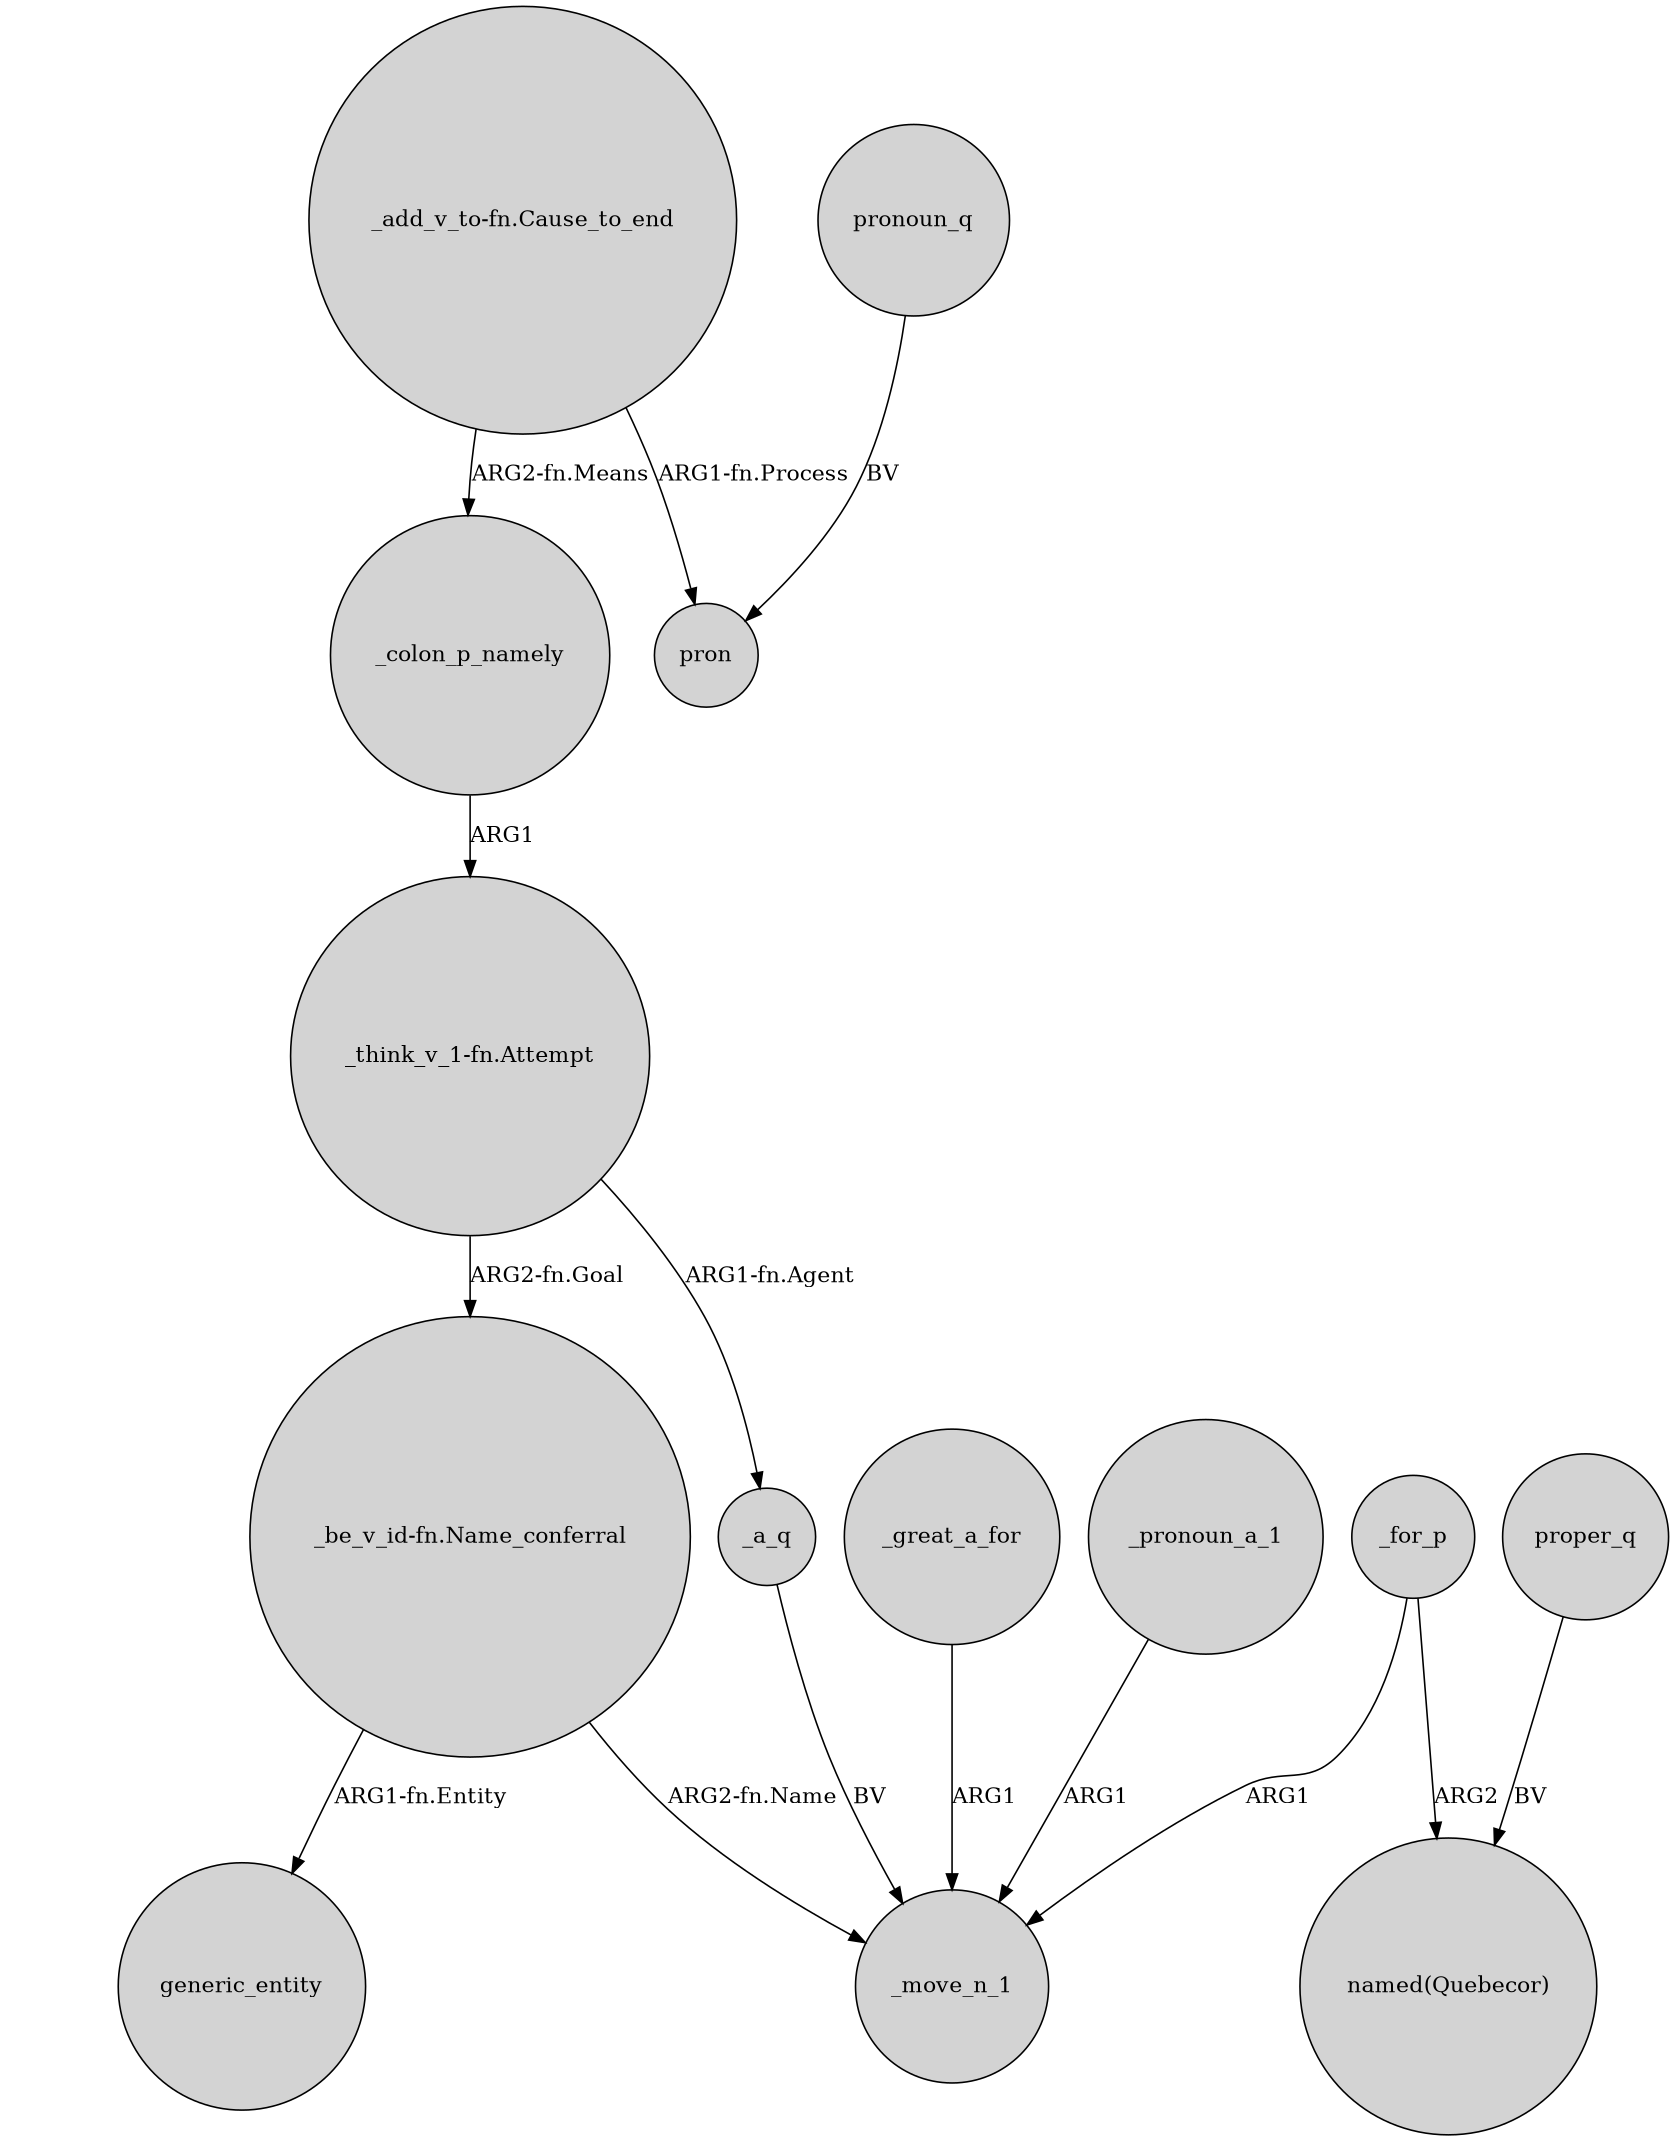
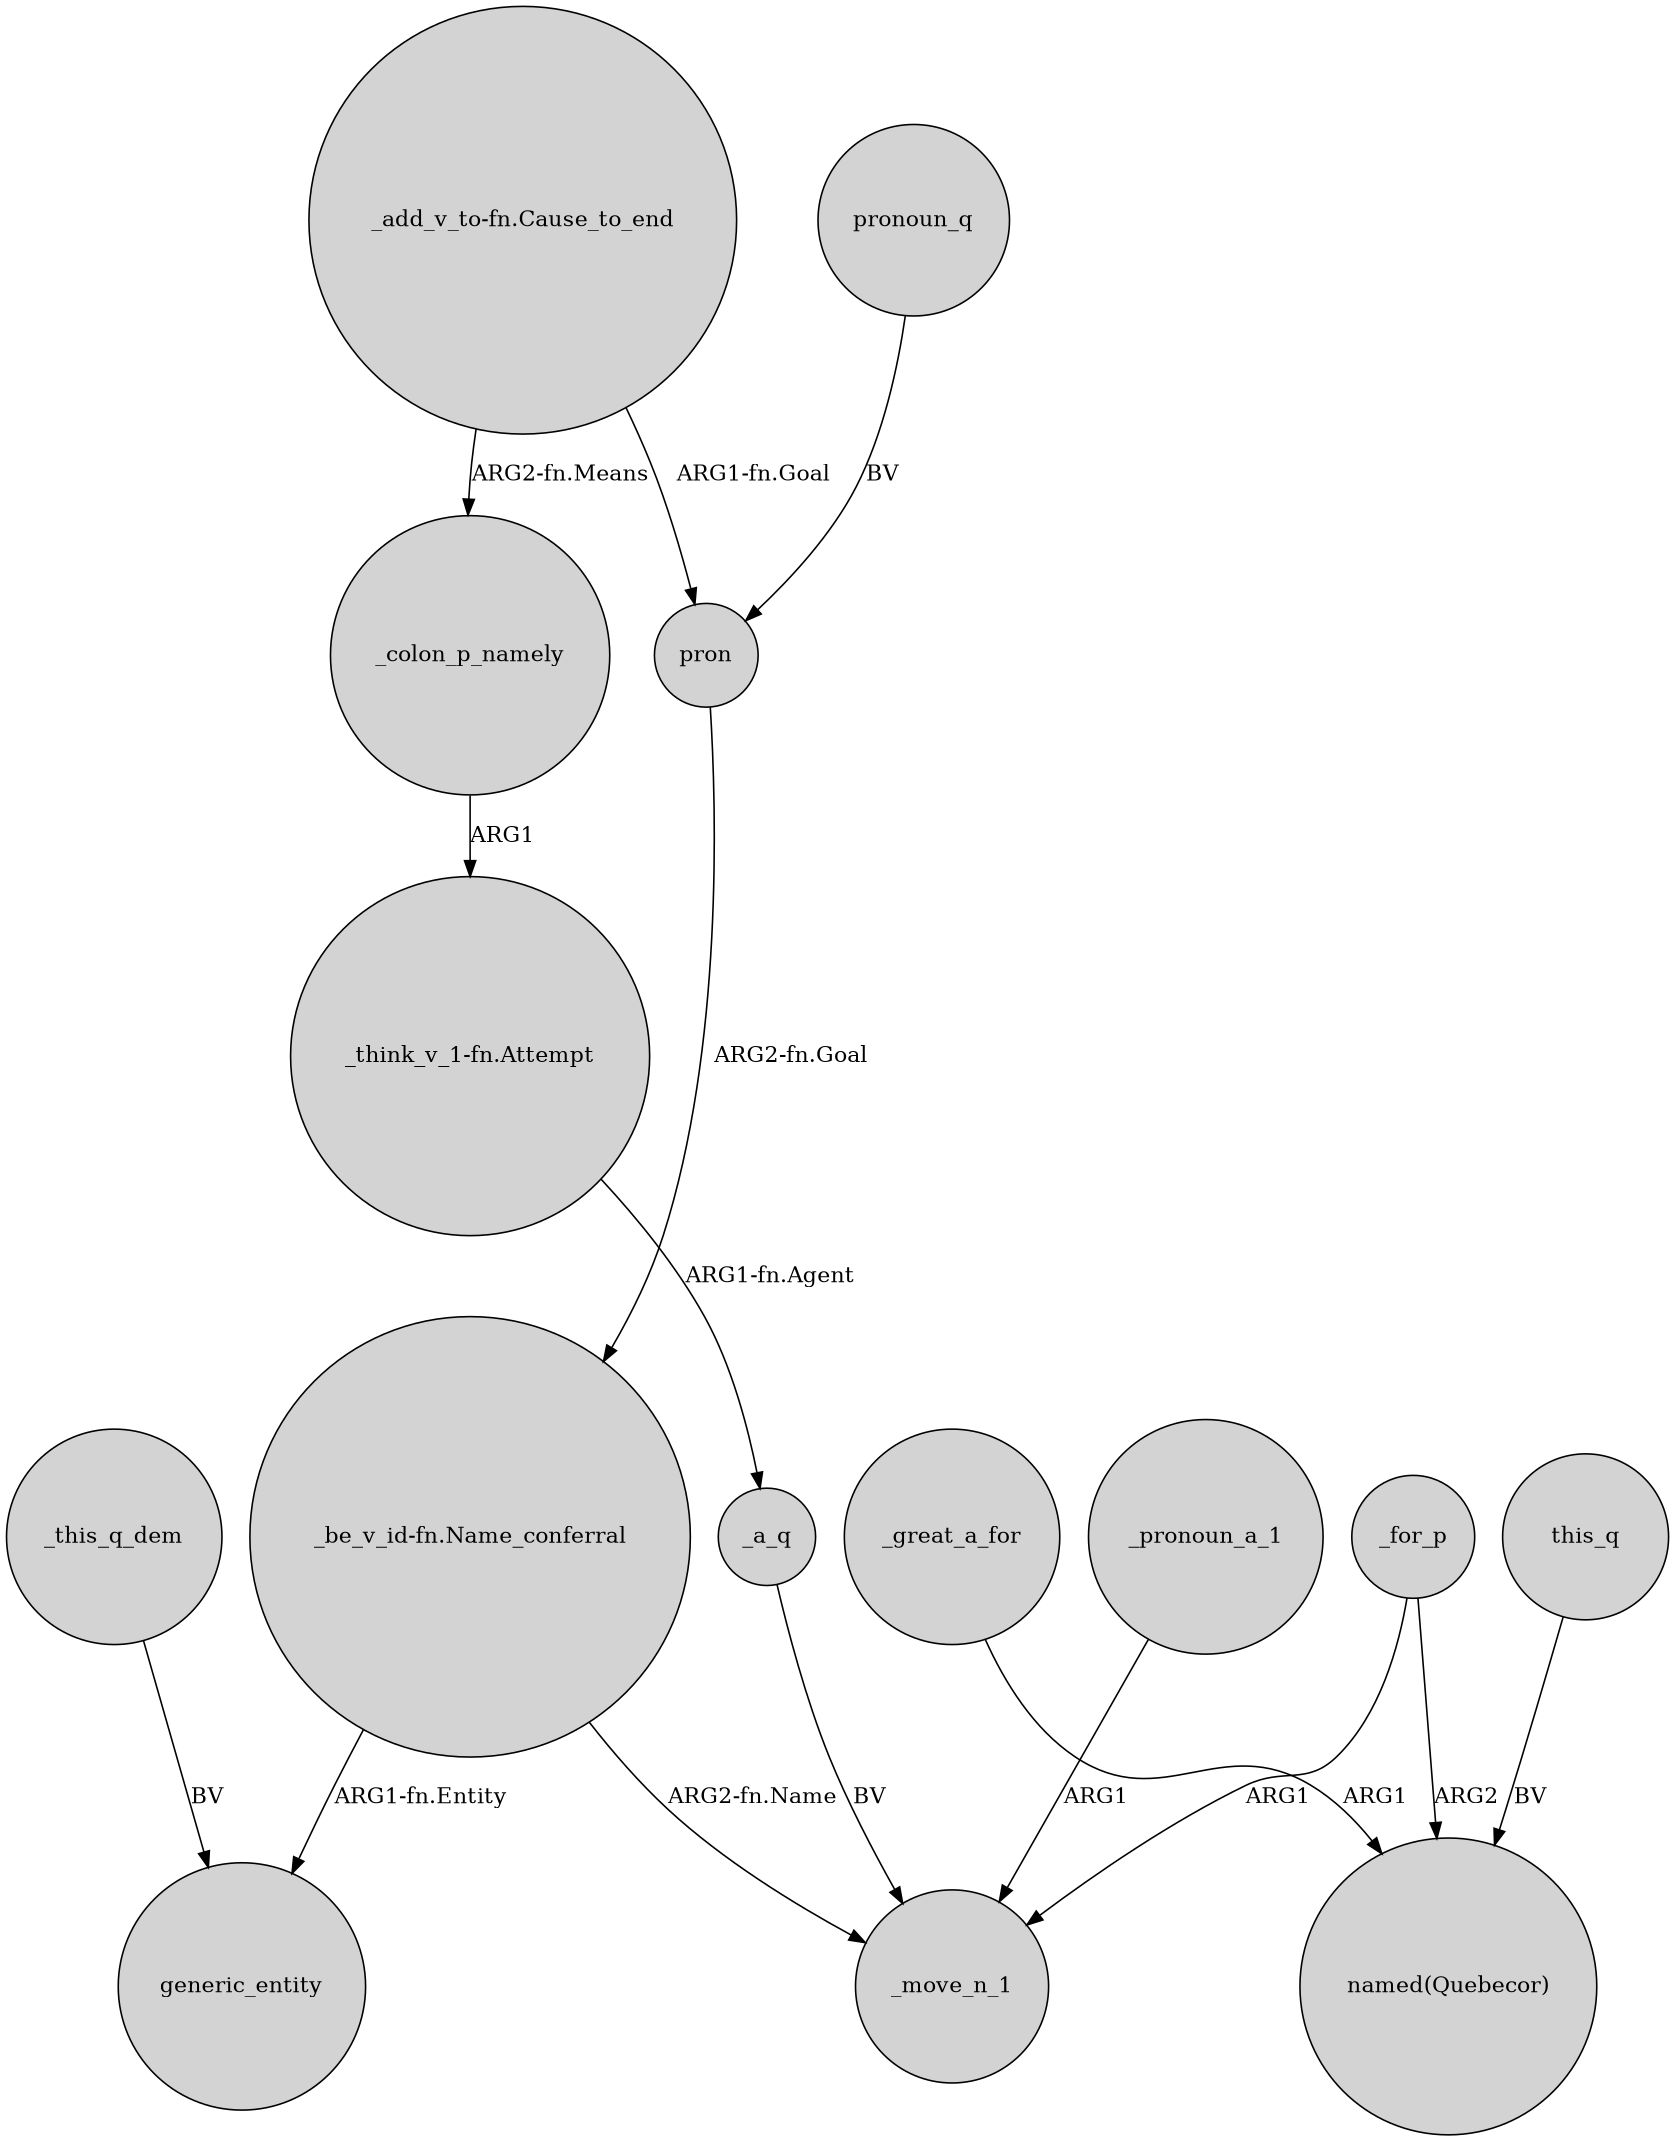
(754, 475) -> (754, 475)
(470, 1268) -> (703, 1035)
none -> (114, 1537)
(1586, 1537) -> (1586, 1537)
(952, 1759) -> (1160, 1777)
